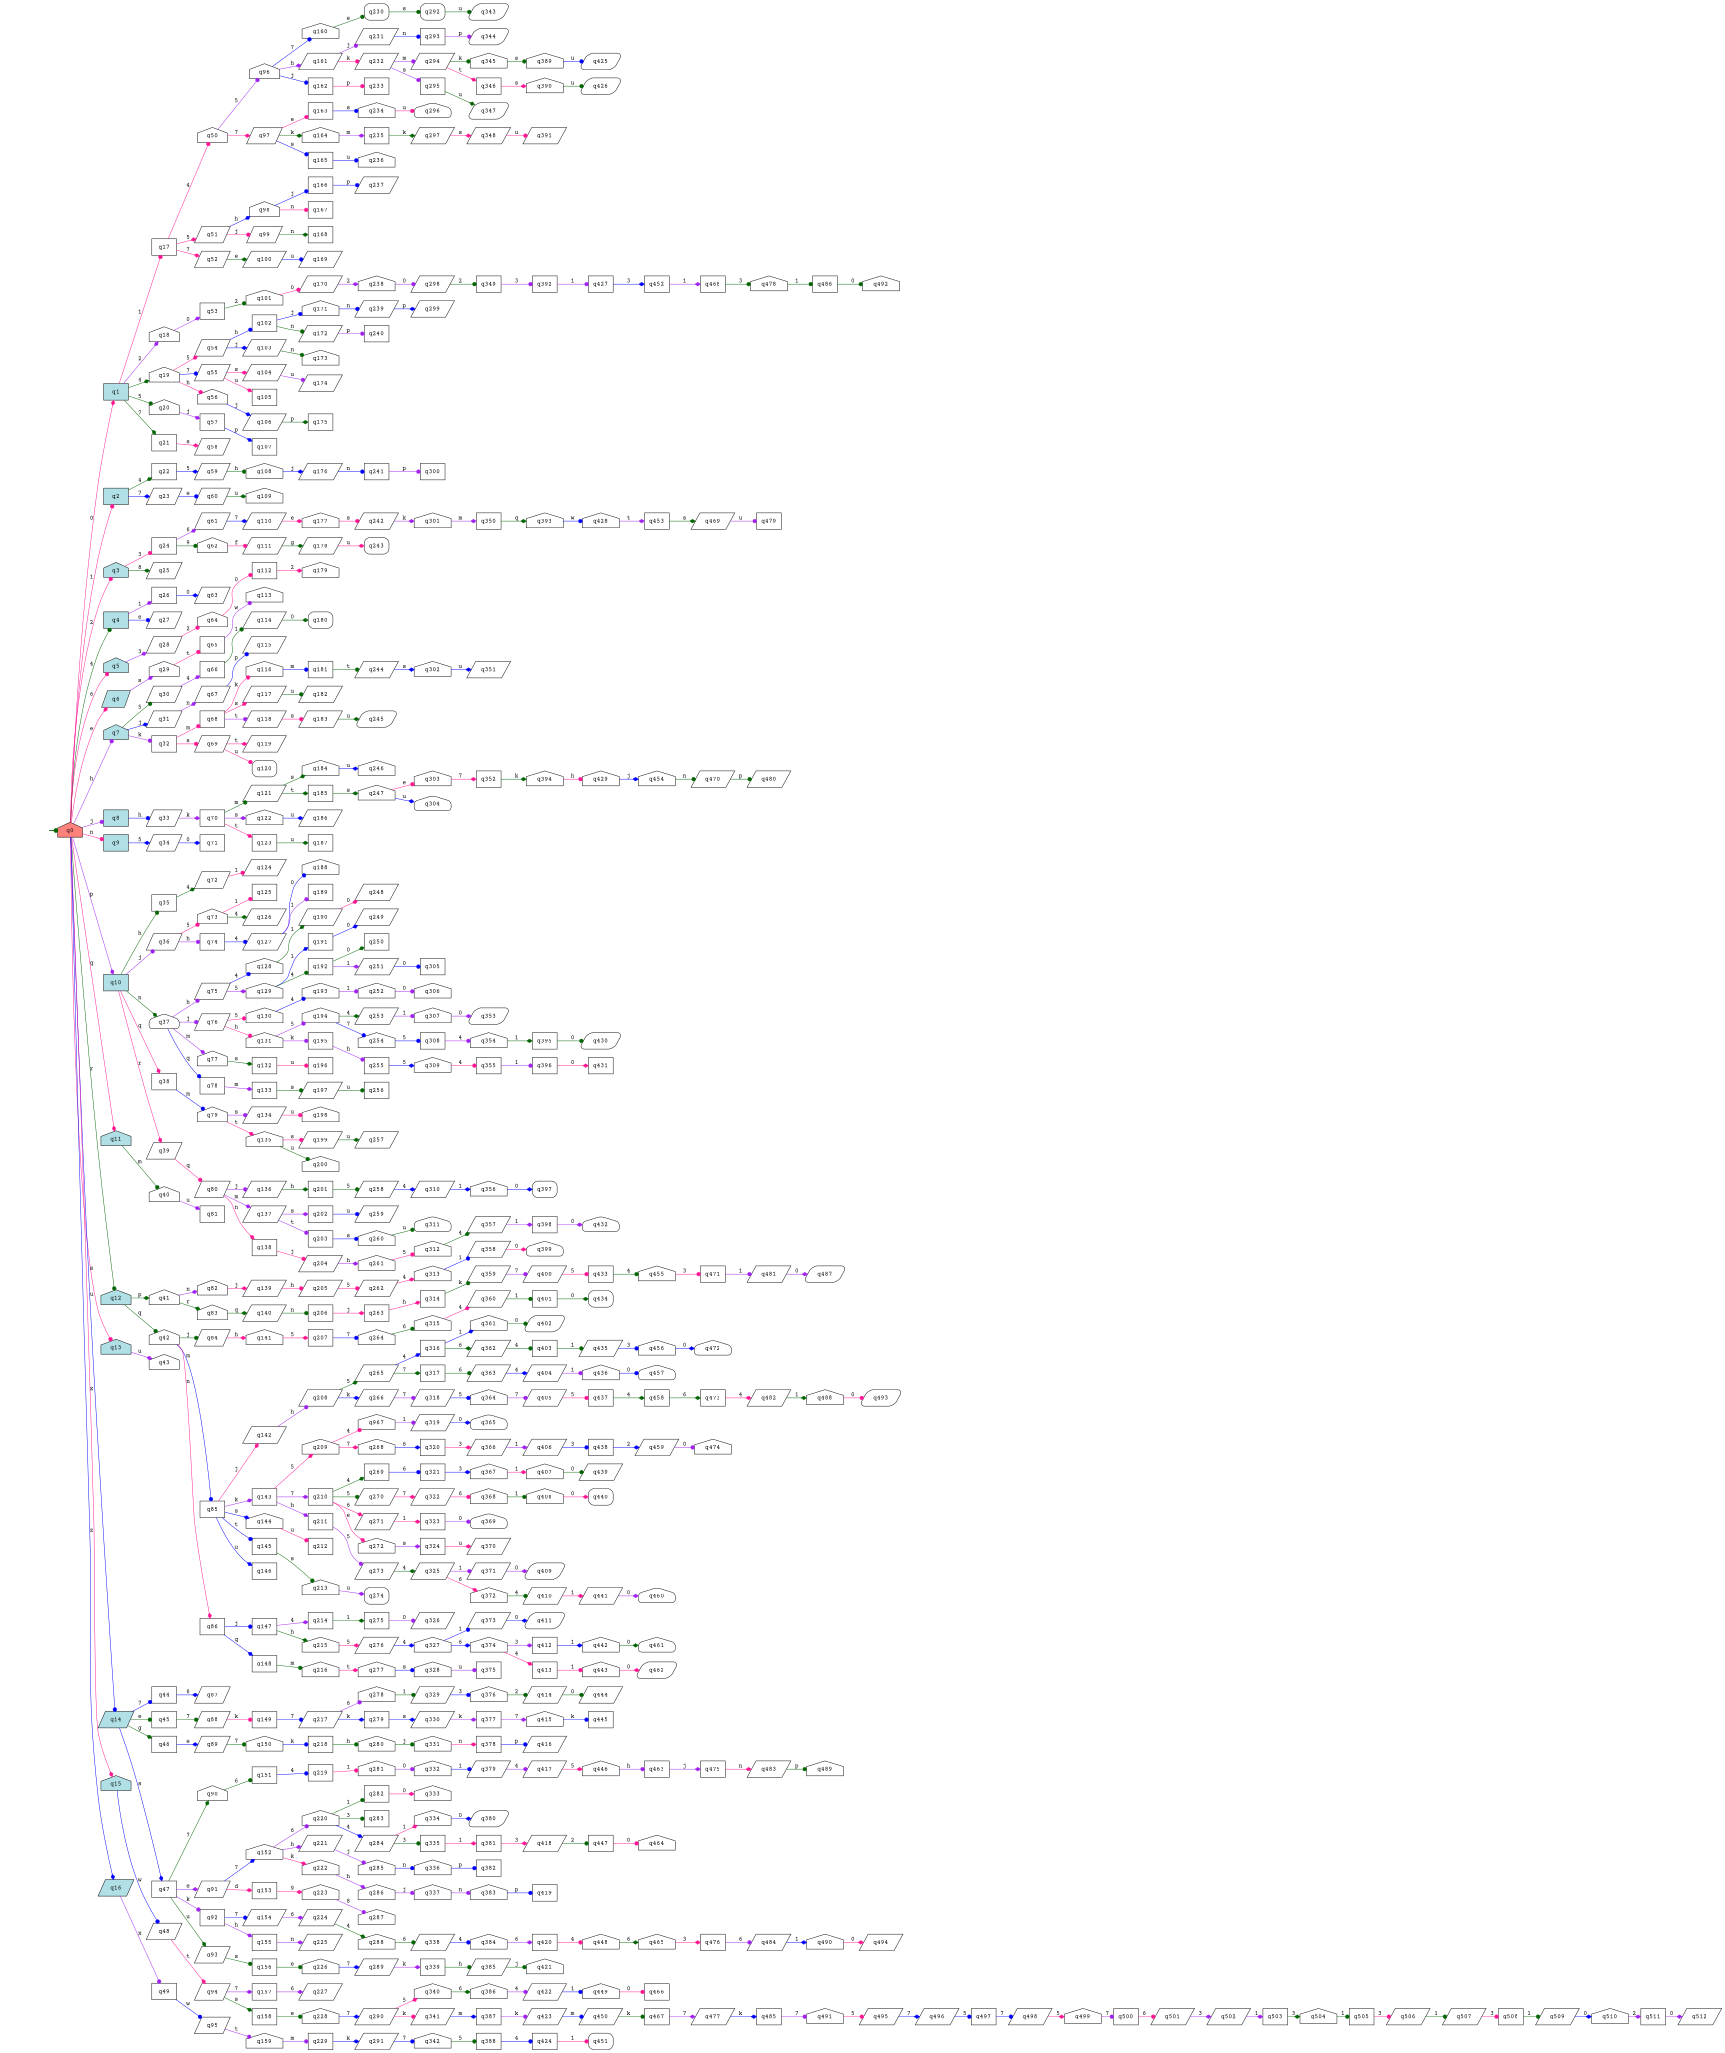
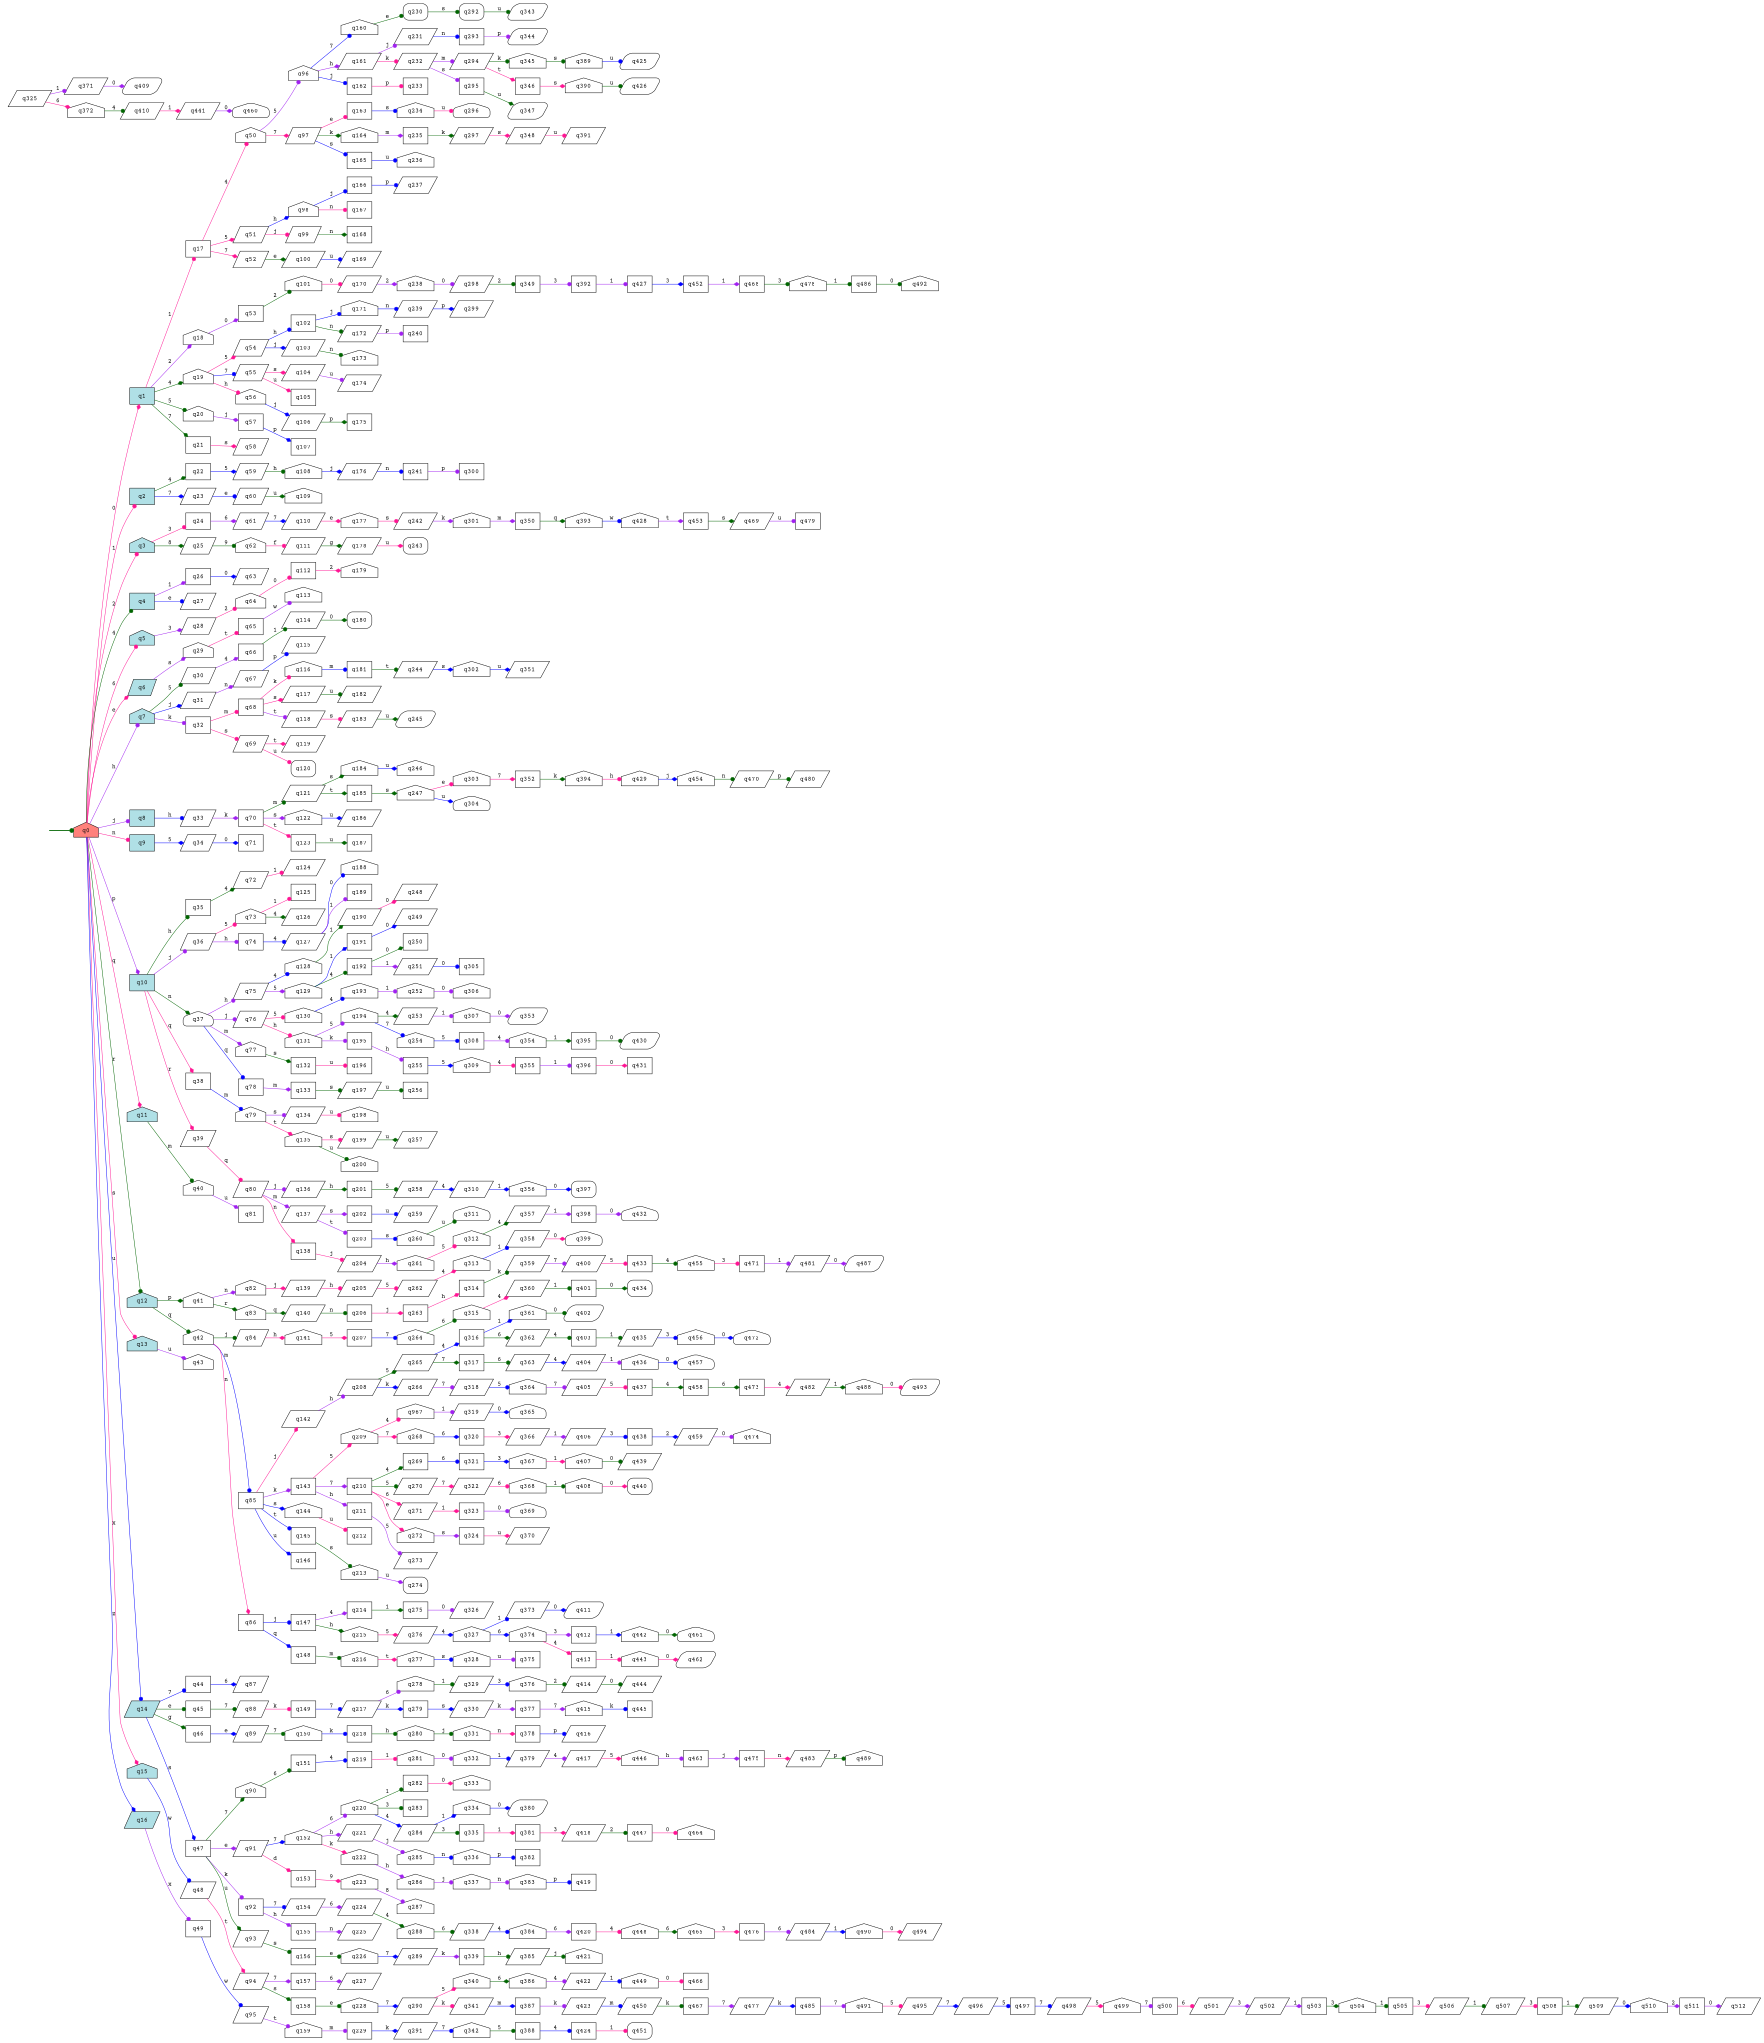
(185, 546) -> (222, 546)
(402, 1571) -> none
(404, 1831) -> (443, 1821)
